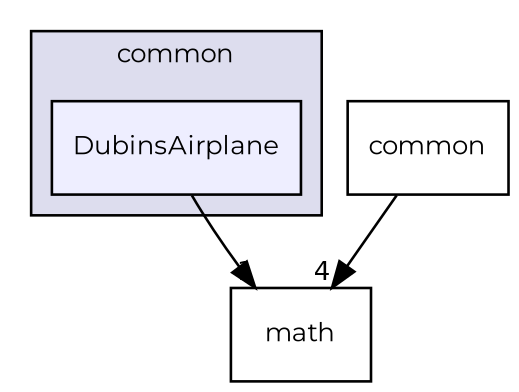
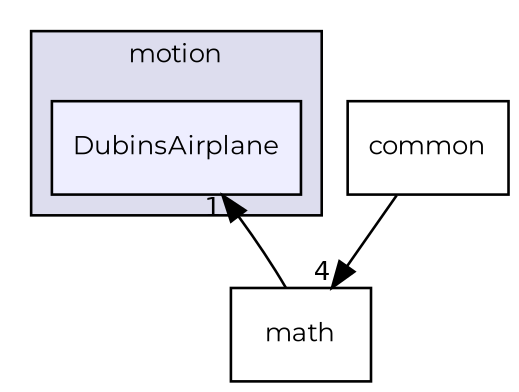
(176, 56) -> (176, 56)
(215, 232) -> (263, 251)
